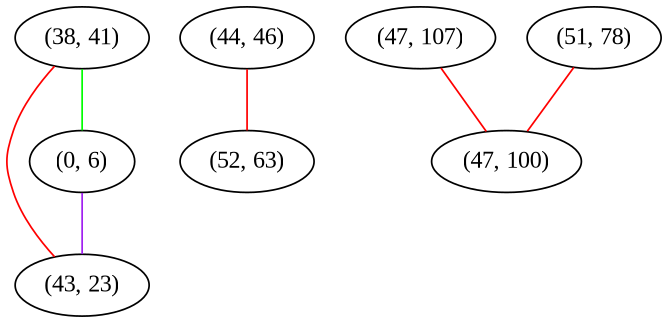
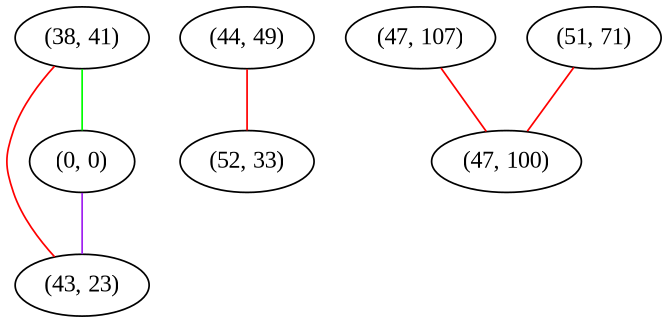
(247, 38) -> (247, 38)
(594, 38) -> (594, 38)
(82, 161) -> (82, 161)
(247, 161) -> (247, 161)
